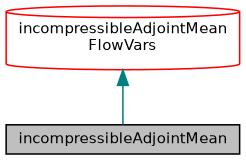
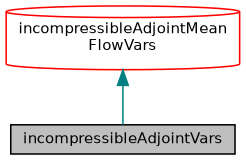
(123, 139) -> (123, 139)
